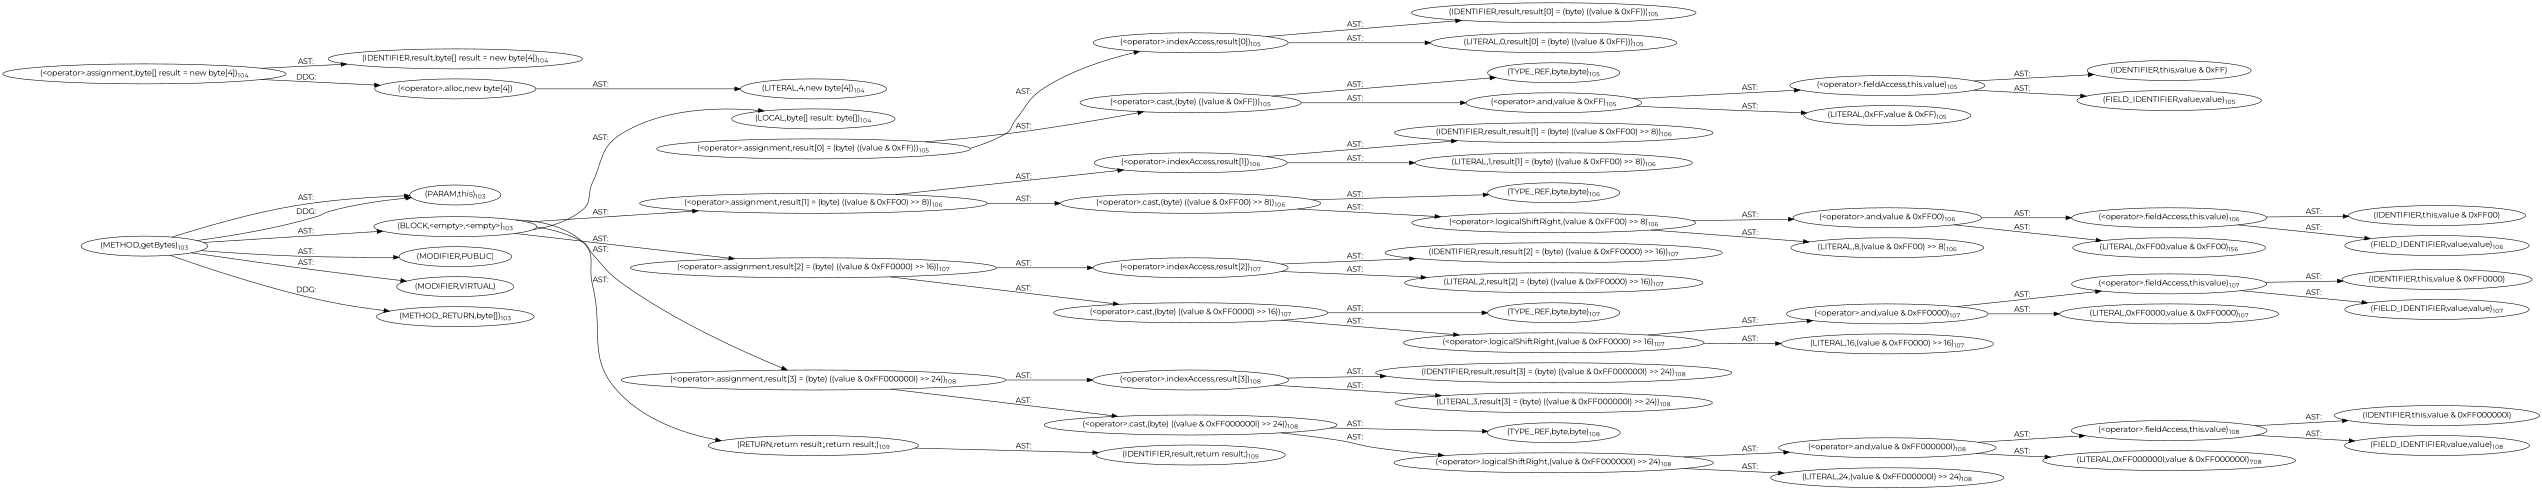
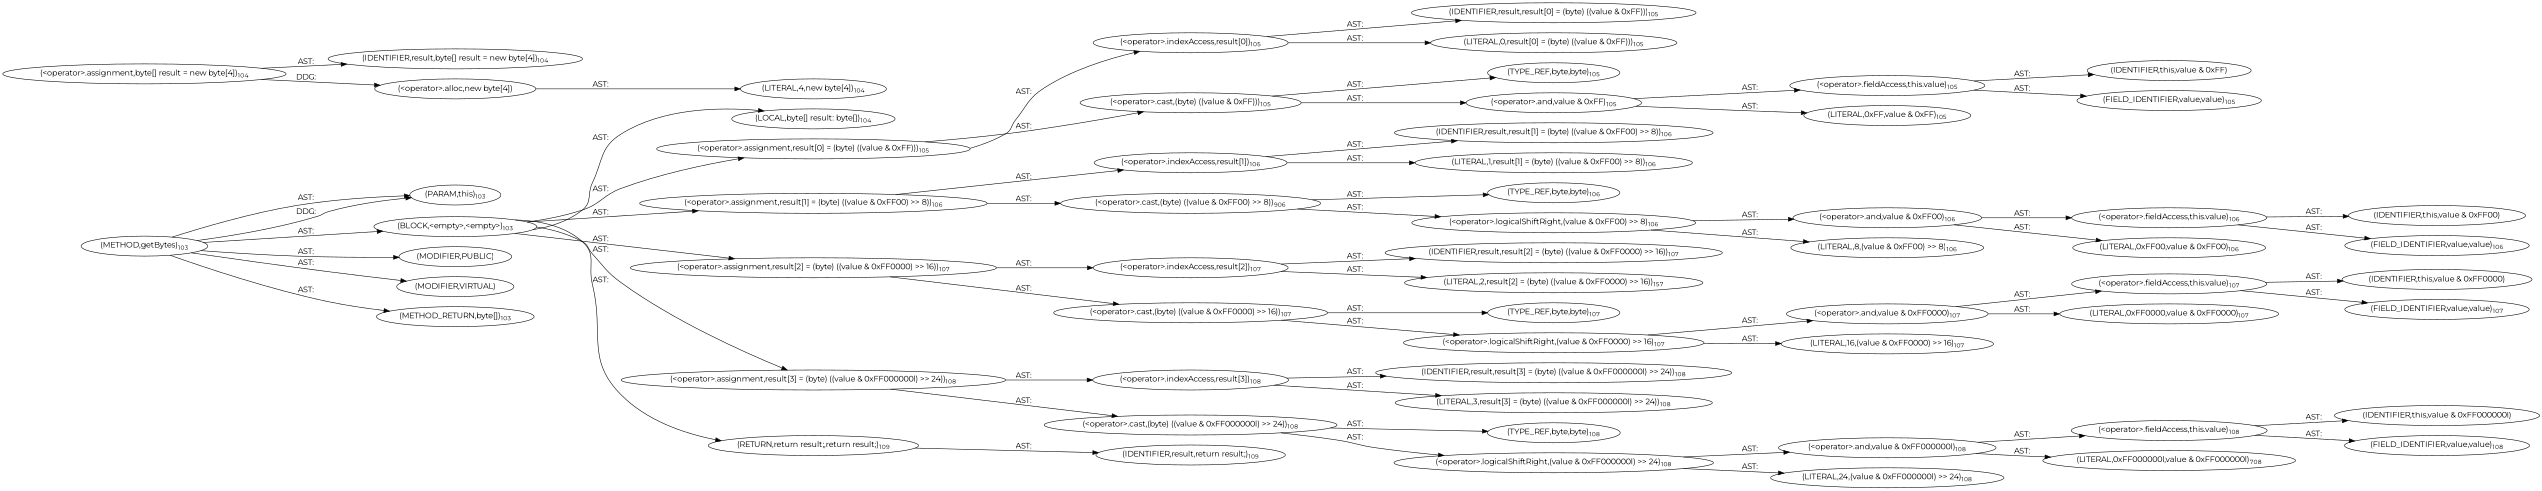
none -> (631, 185)
(1280, 202) -> (1280, 202)
(2234, 247) -> (2234, 247)
(1659, 282) -> (1659, 282)
(307, 290) -> (307, 290)
